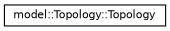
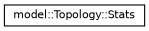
(85, 15) -> (75, 15)
